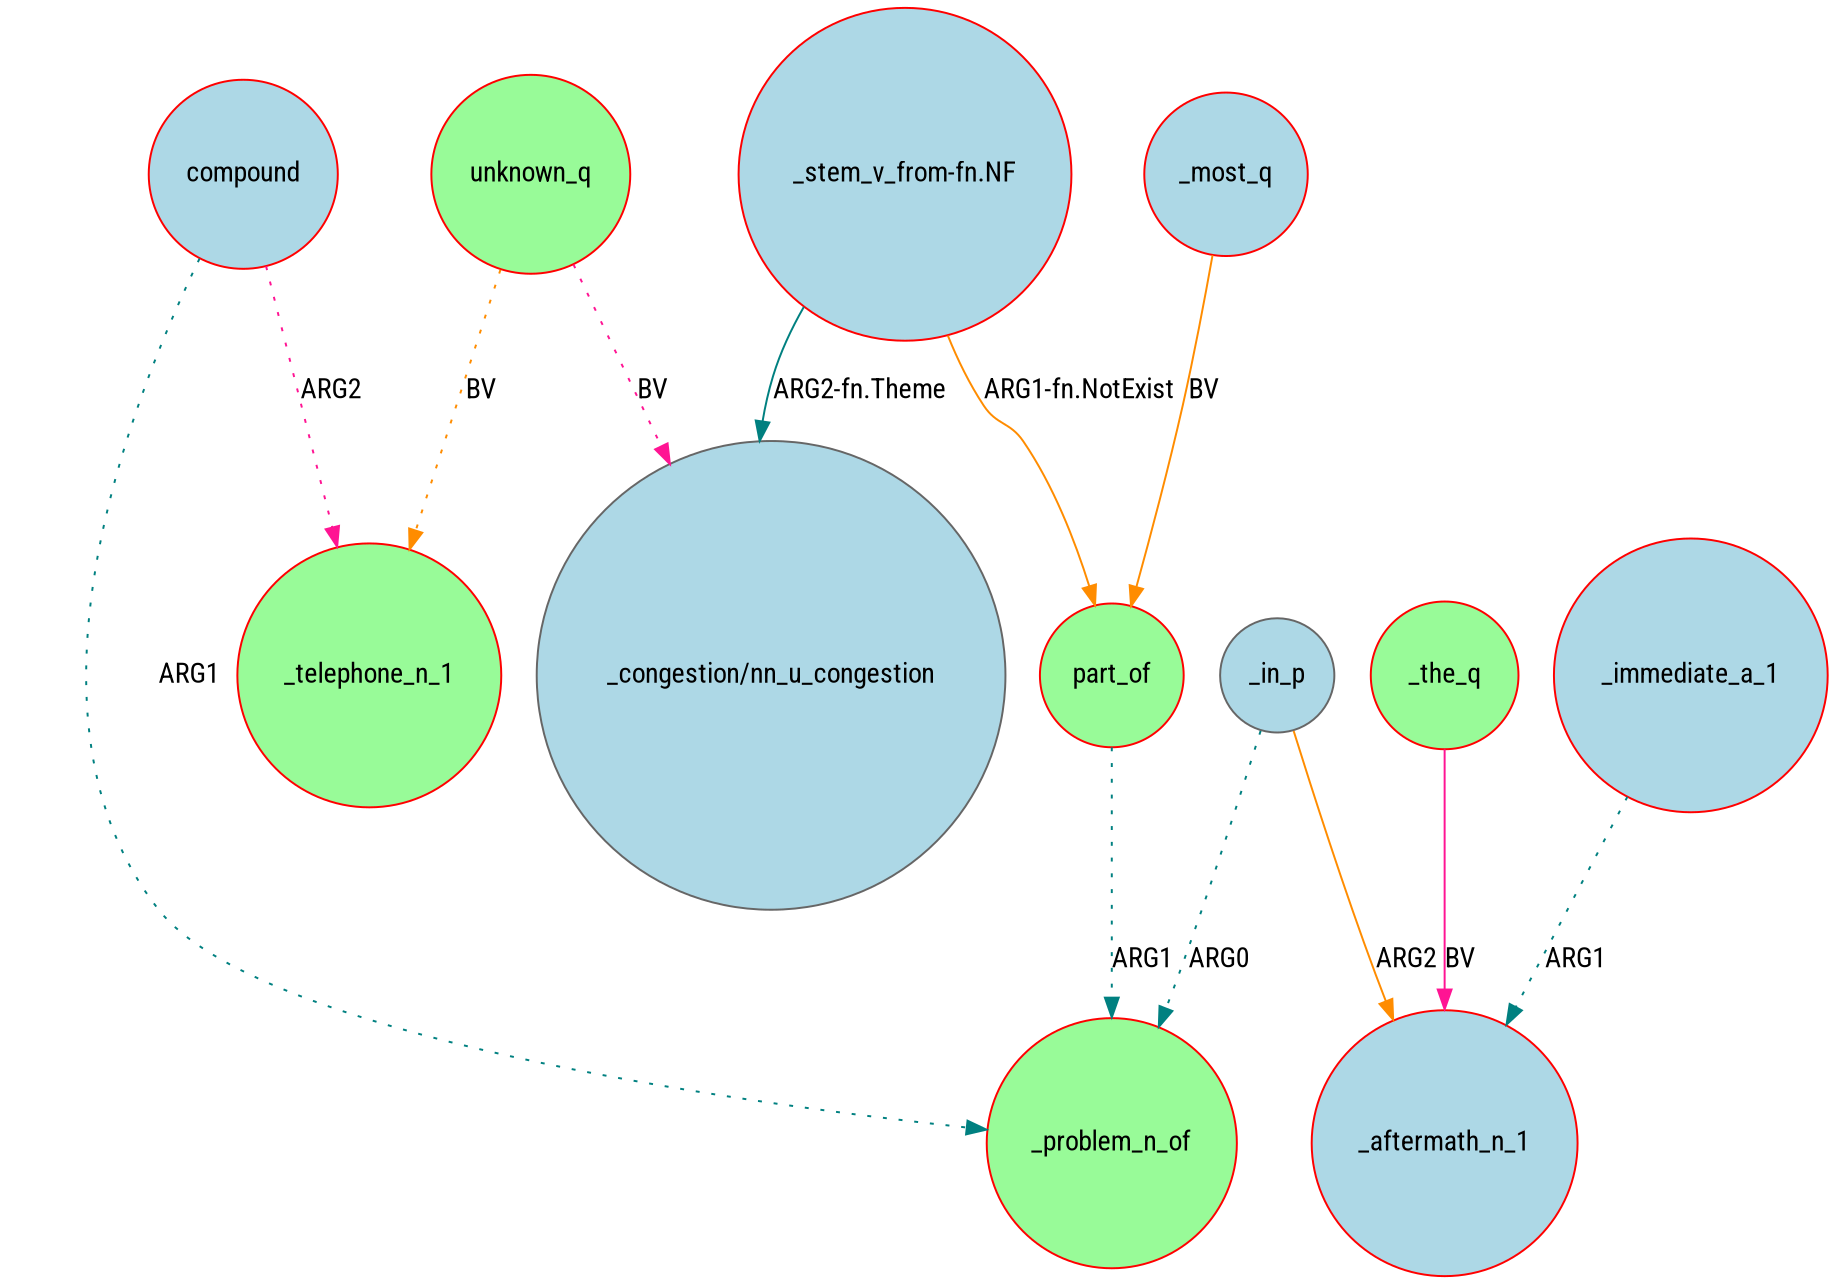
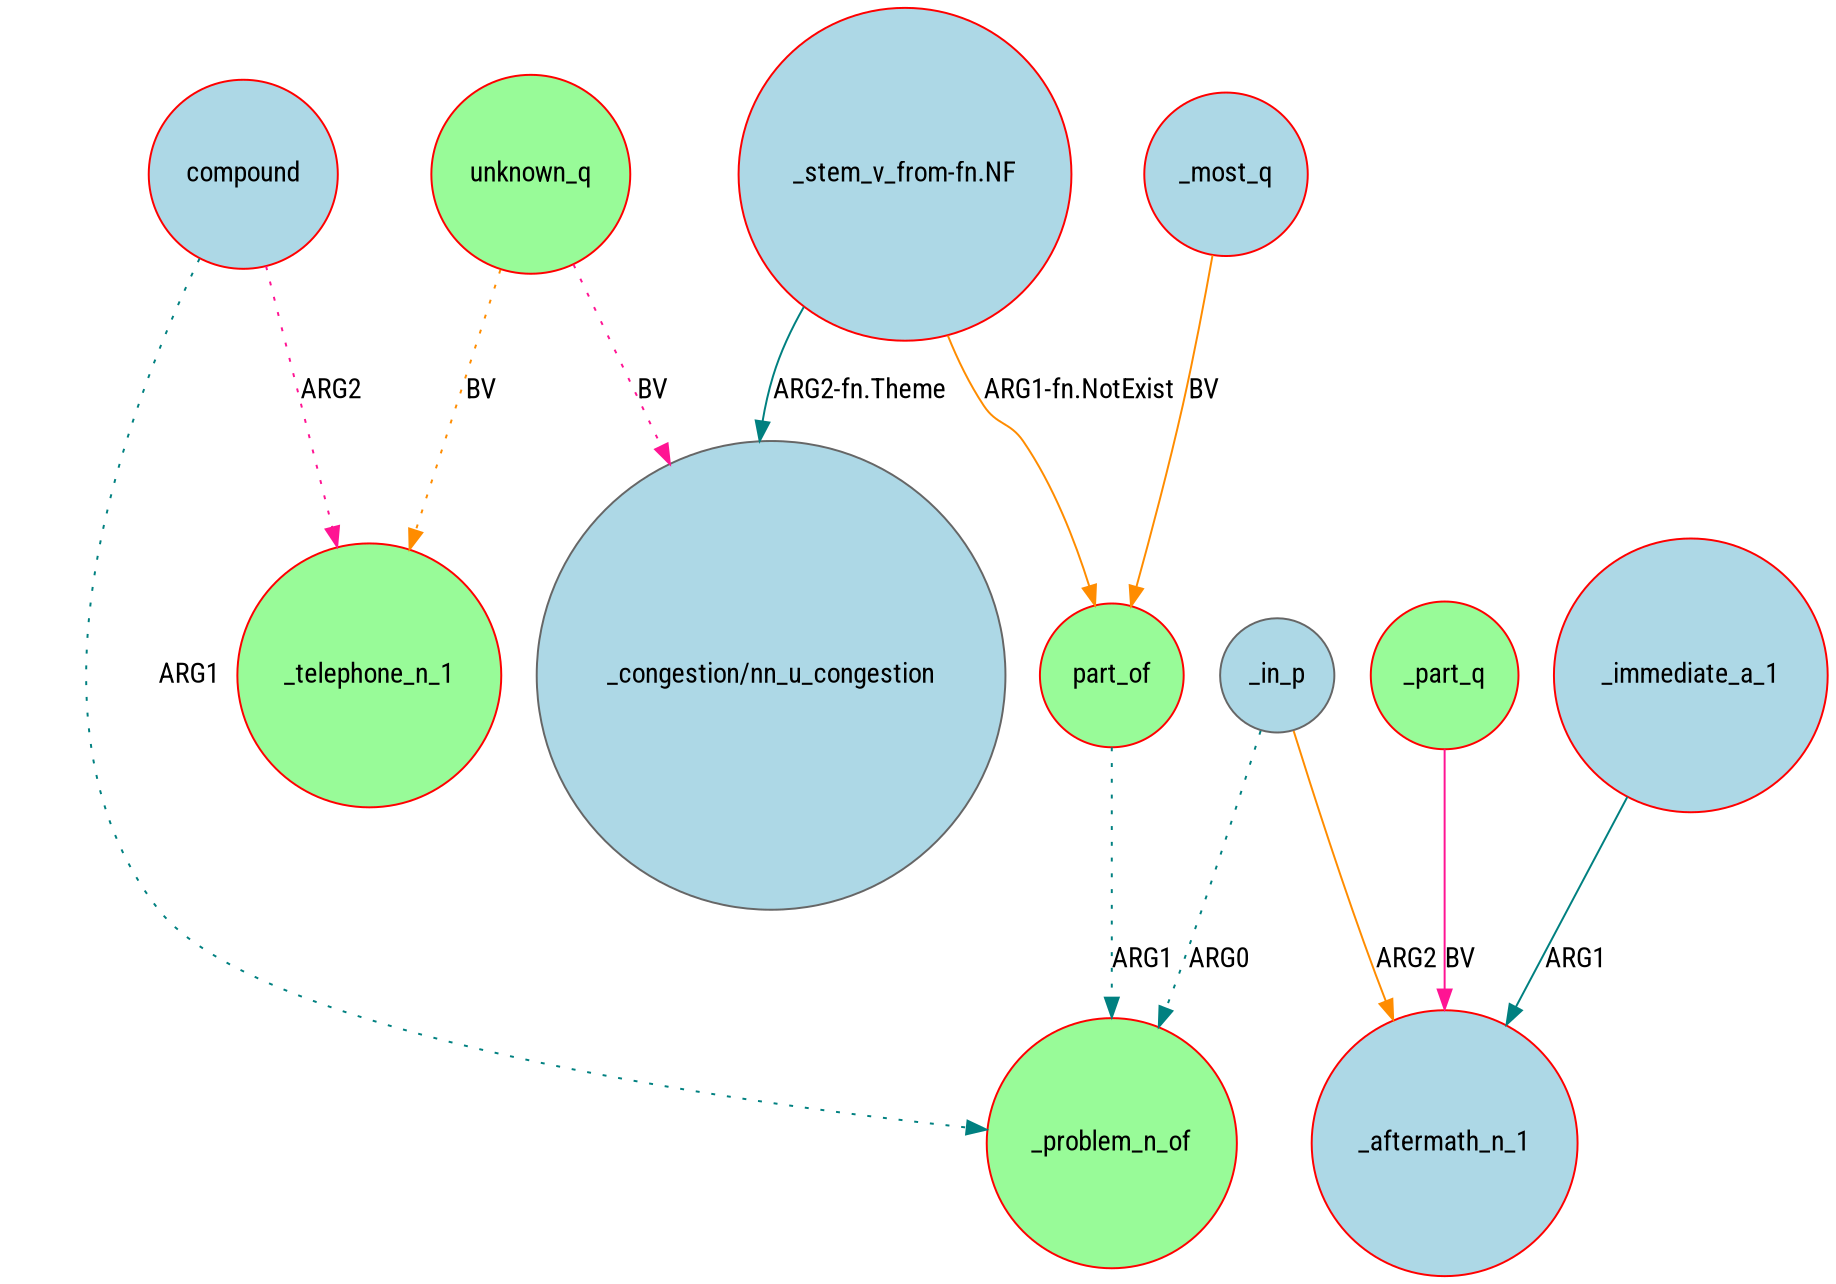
(1445, 675) -> (1445, 675)
(1572, 902) -> (1572, 902)
